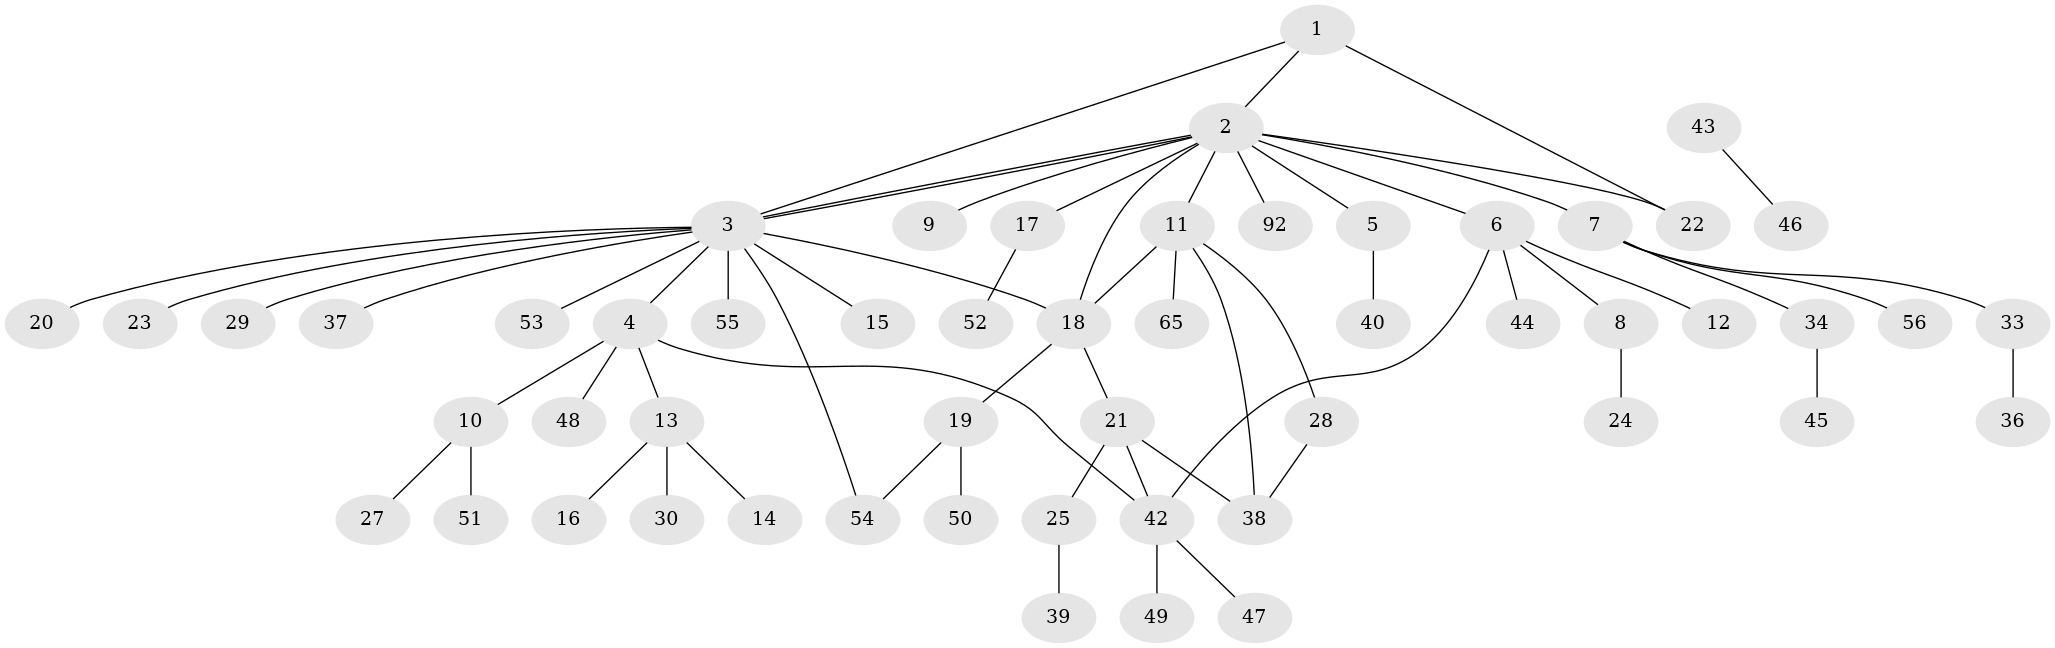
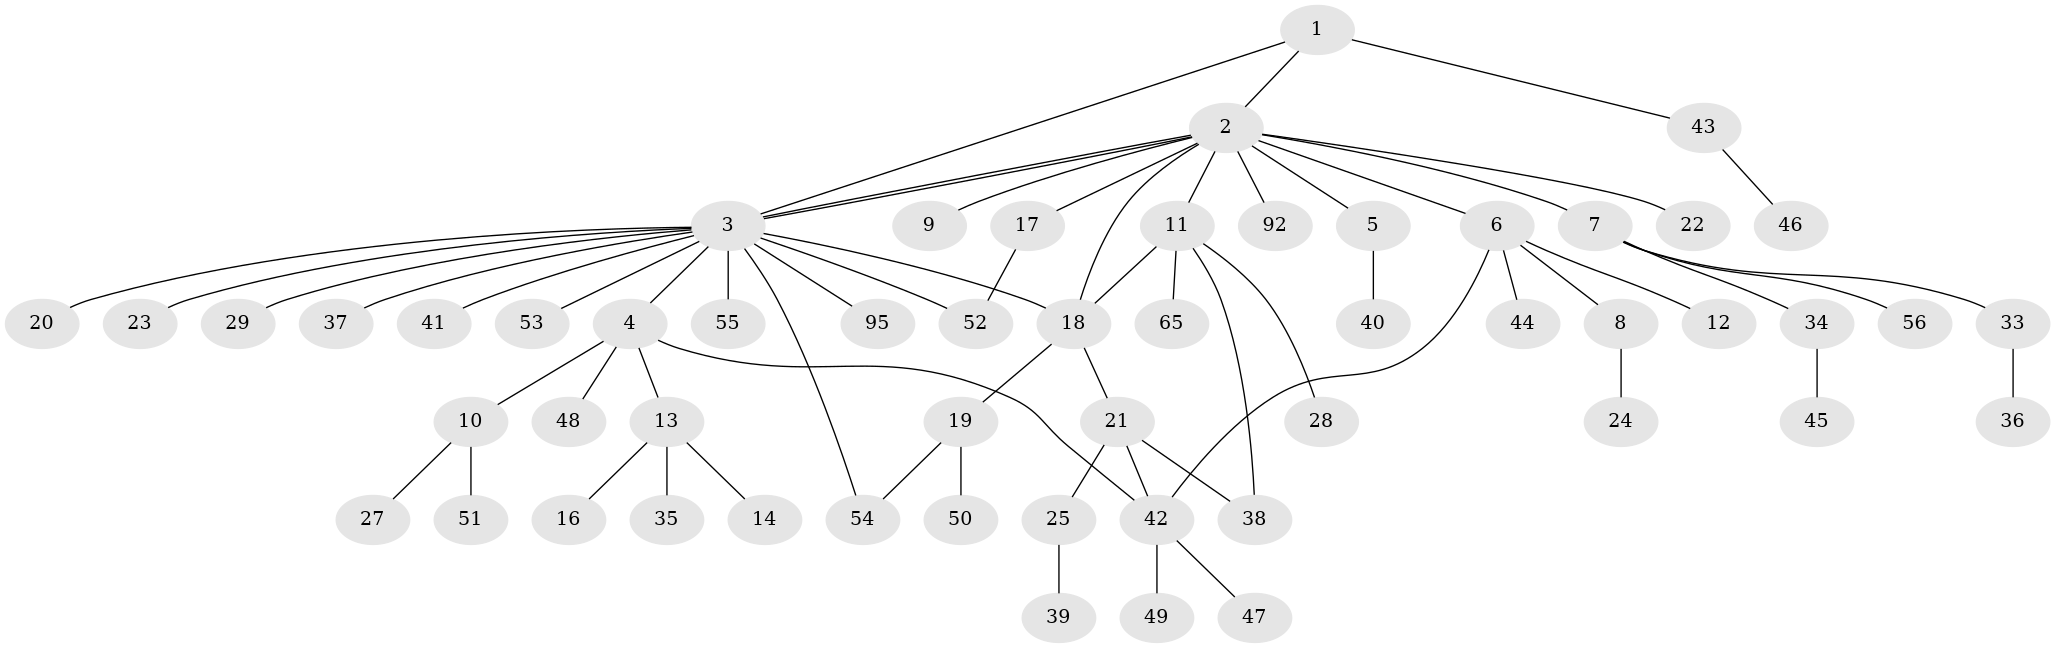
(1505, 128) -> (1511, 79)
none -> (855, 271)
none -> (434, 324)
(878, 324) -> (878, 324)
(1288, 471) -> none
(667, 520) -> (667, 520)
